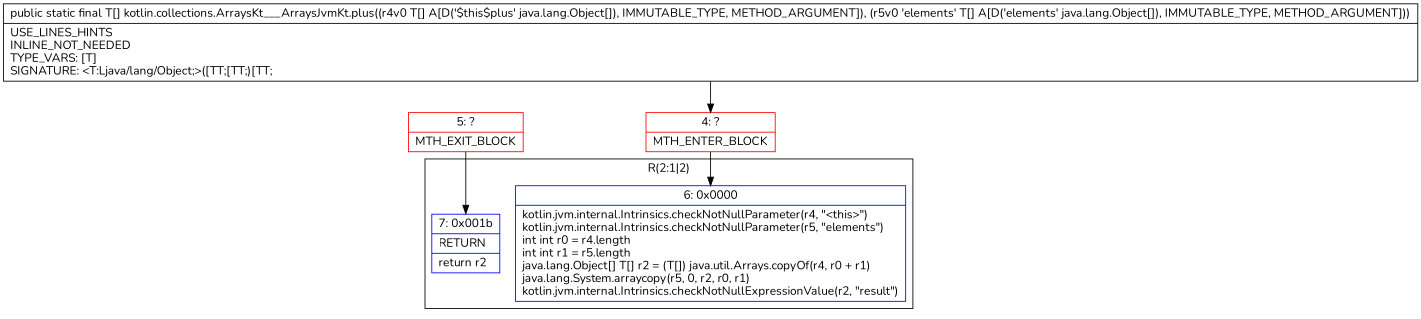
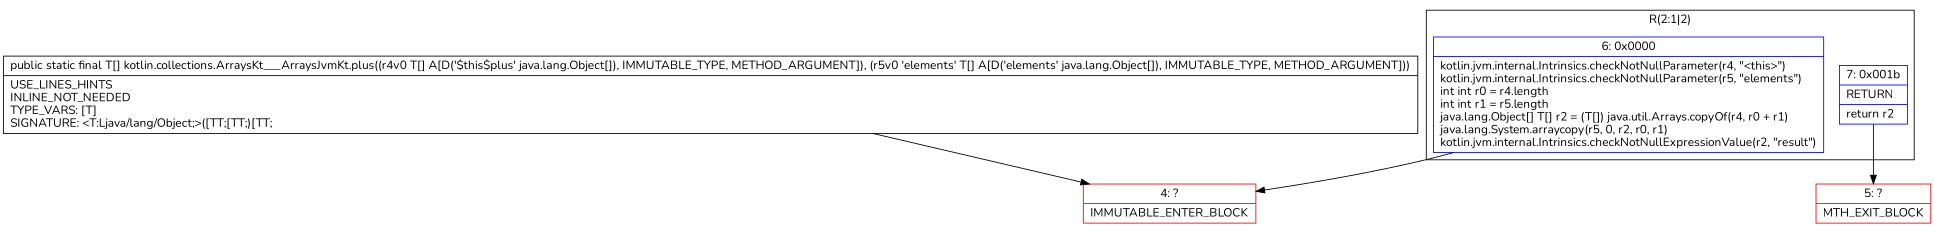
(711, 142) -> (1170, 213)
(711, 164) -> (1360, 174)
(466, 179) -> (1873, 150)
